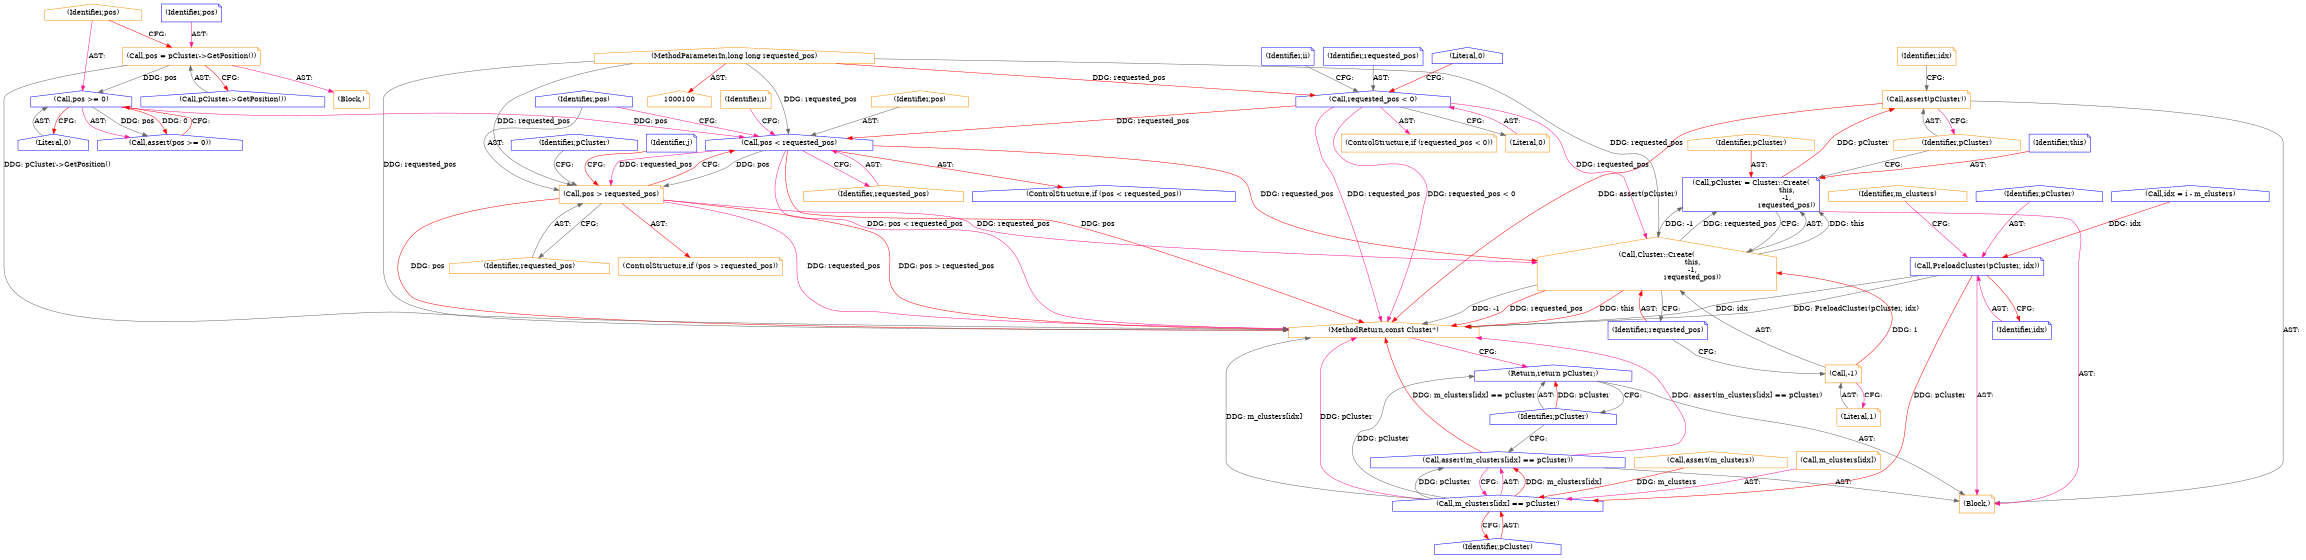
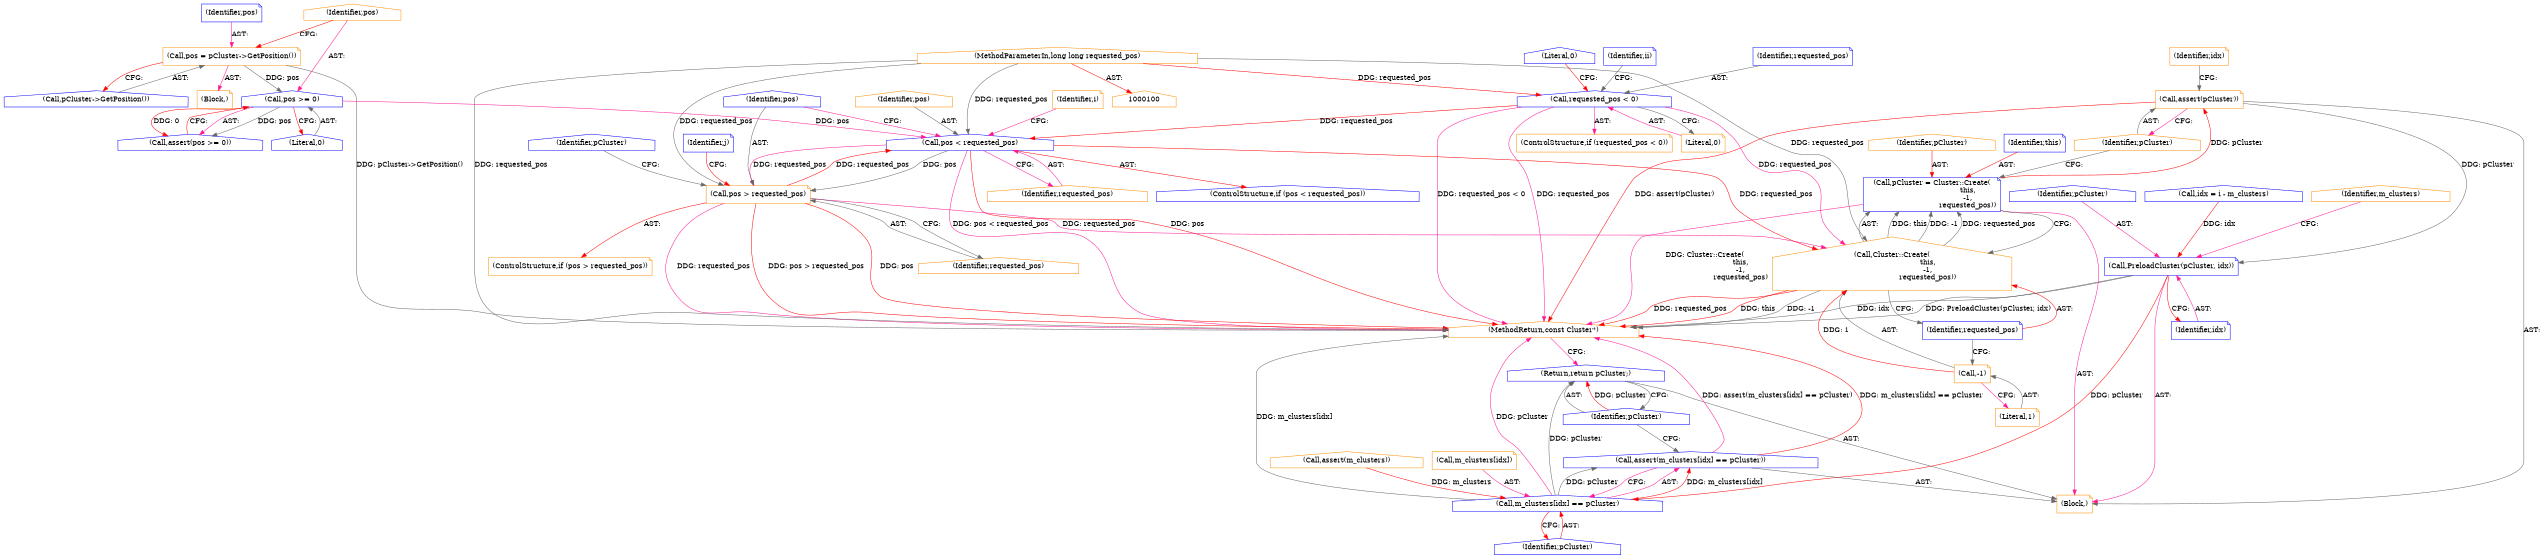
(712, 165) -> (873, 165)
none -> (2466, 185)
none -> (1696, 228)
